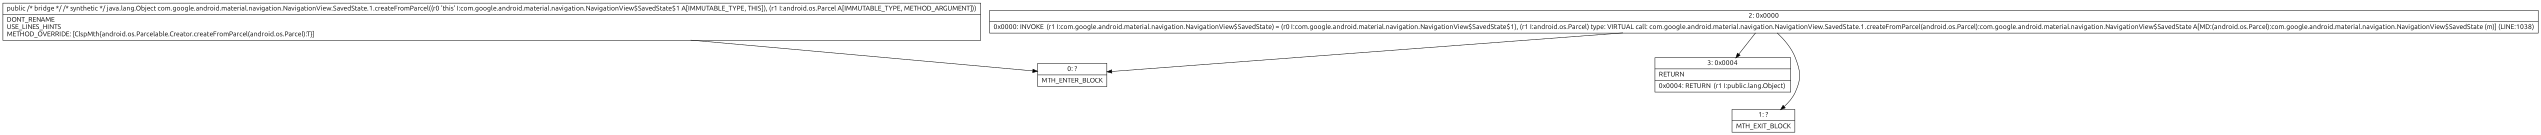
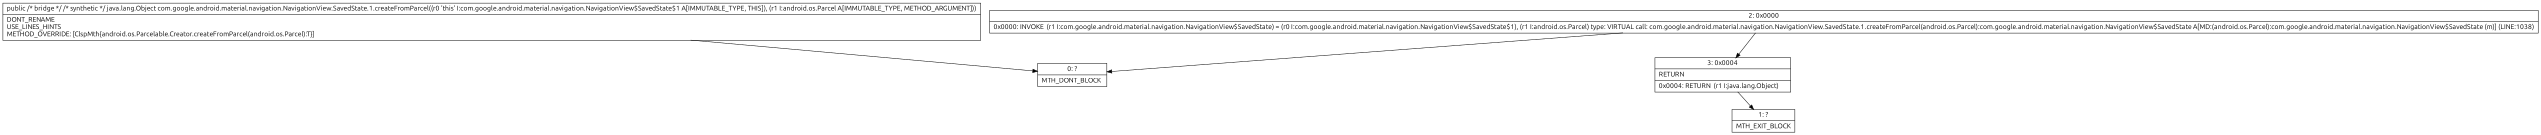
(1799, 69) -> (1744, 99)
(1072, 80) -> (1072, 80)
(1723, 86) -> (1720, 86)
